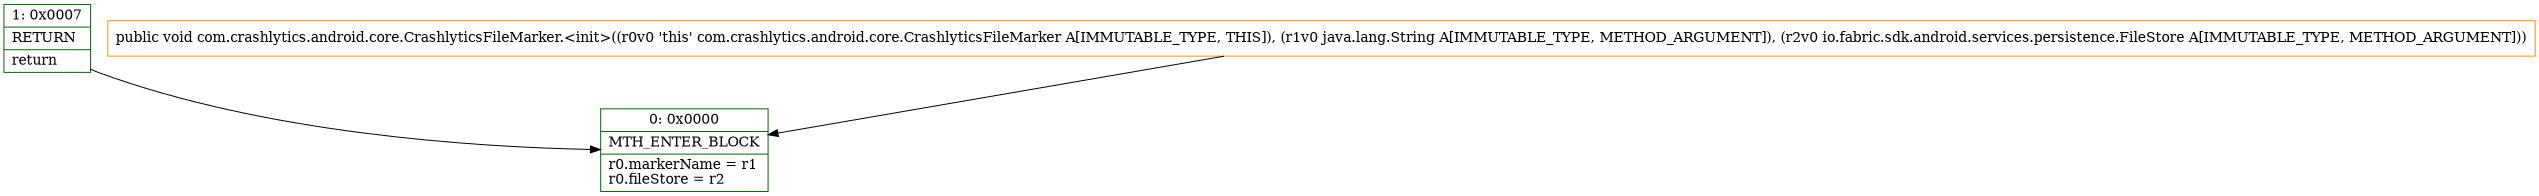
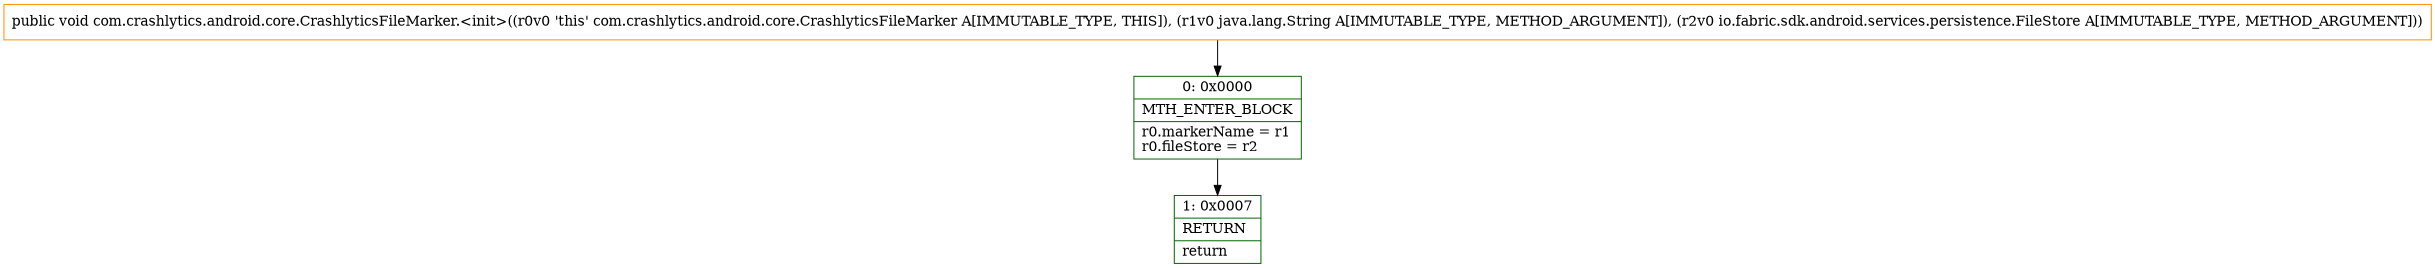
(337, 129) -> (1218, 172)
